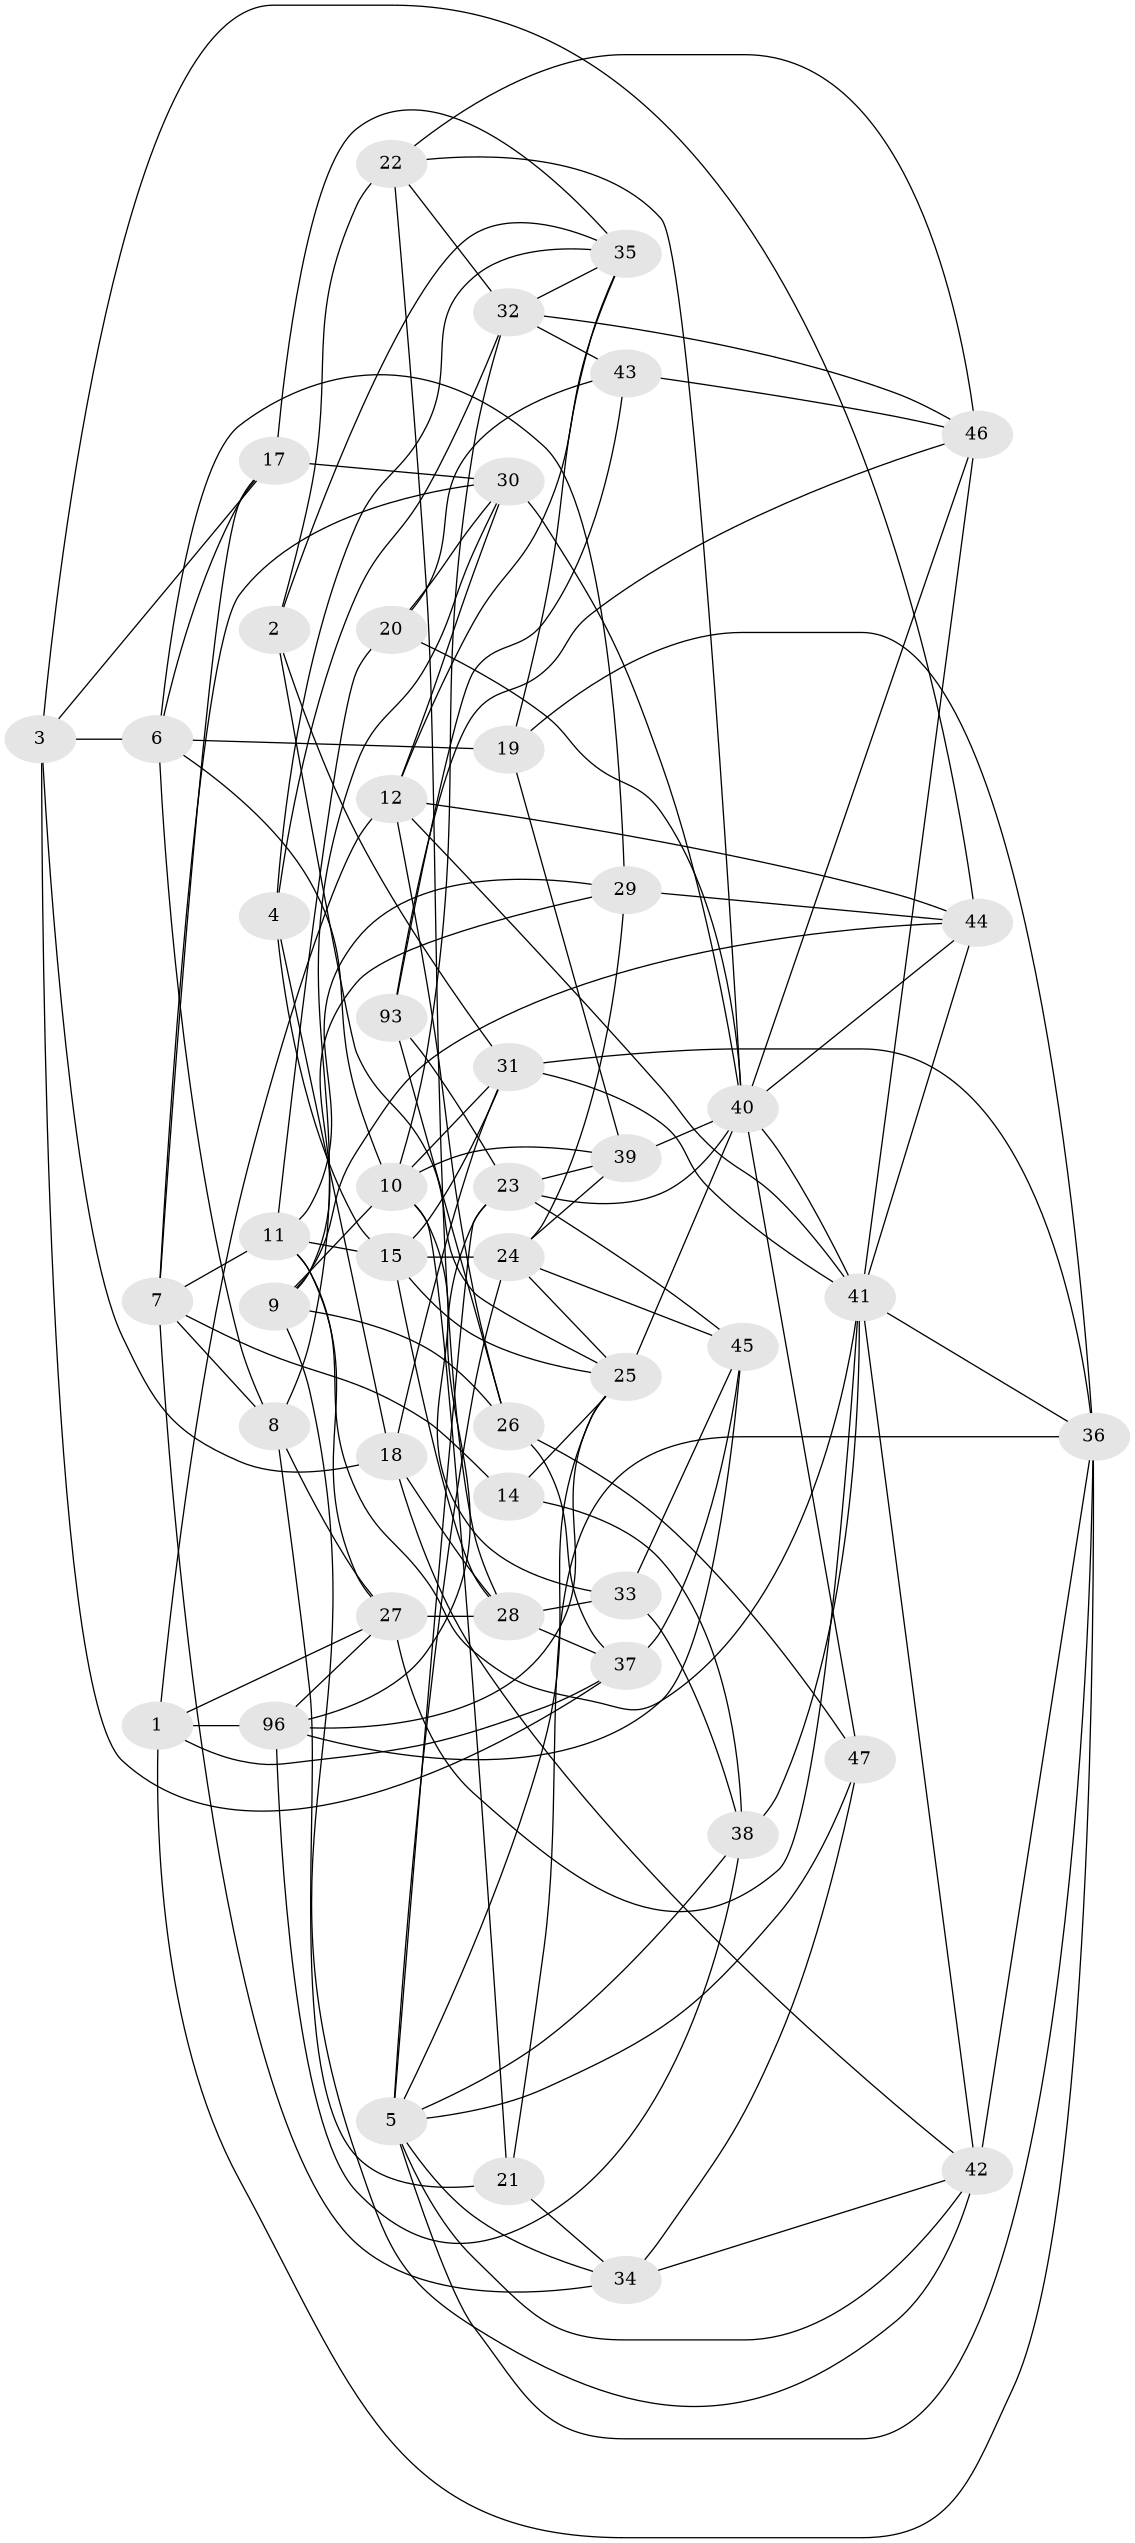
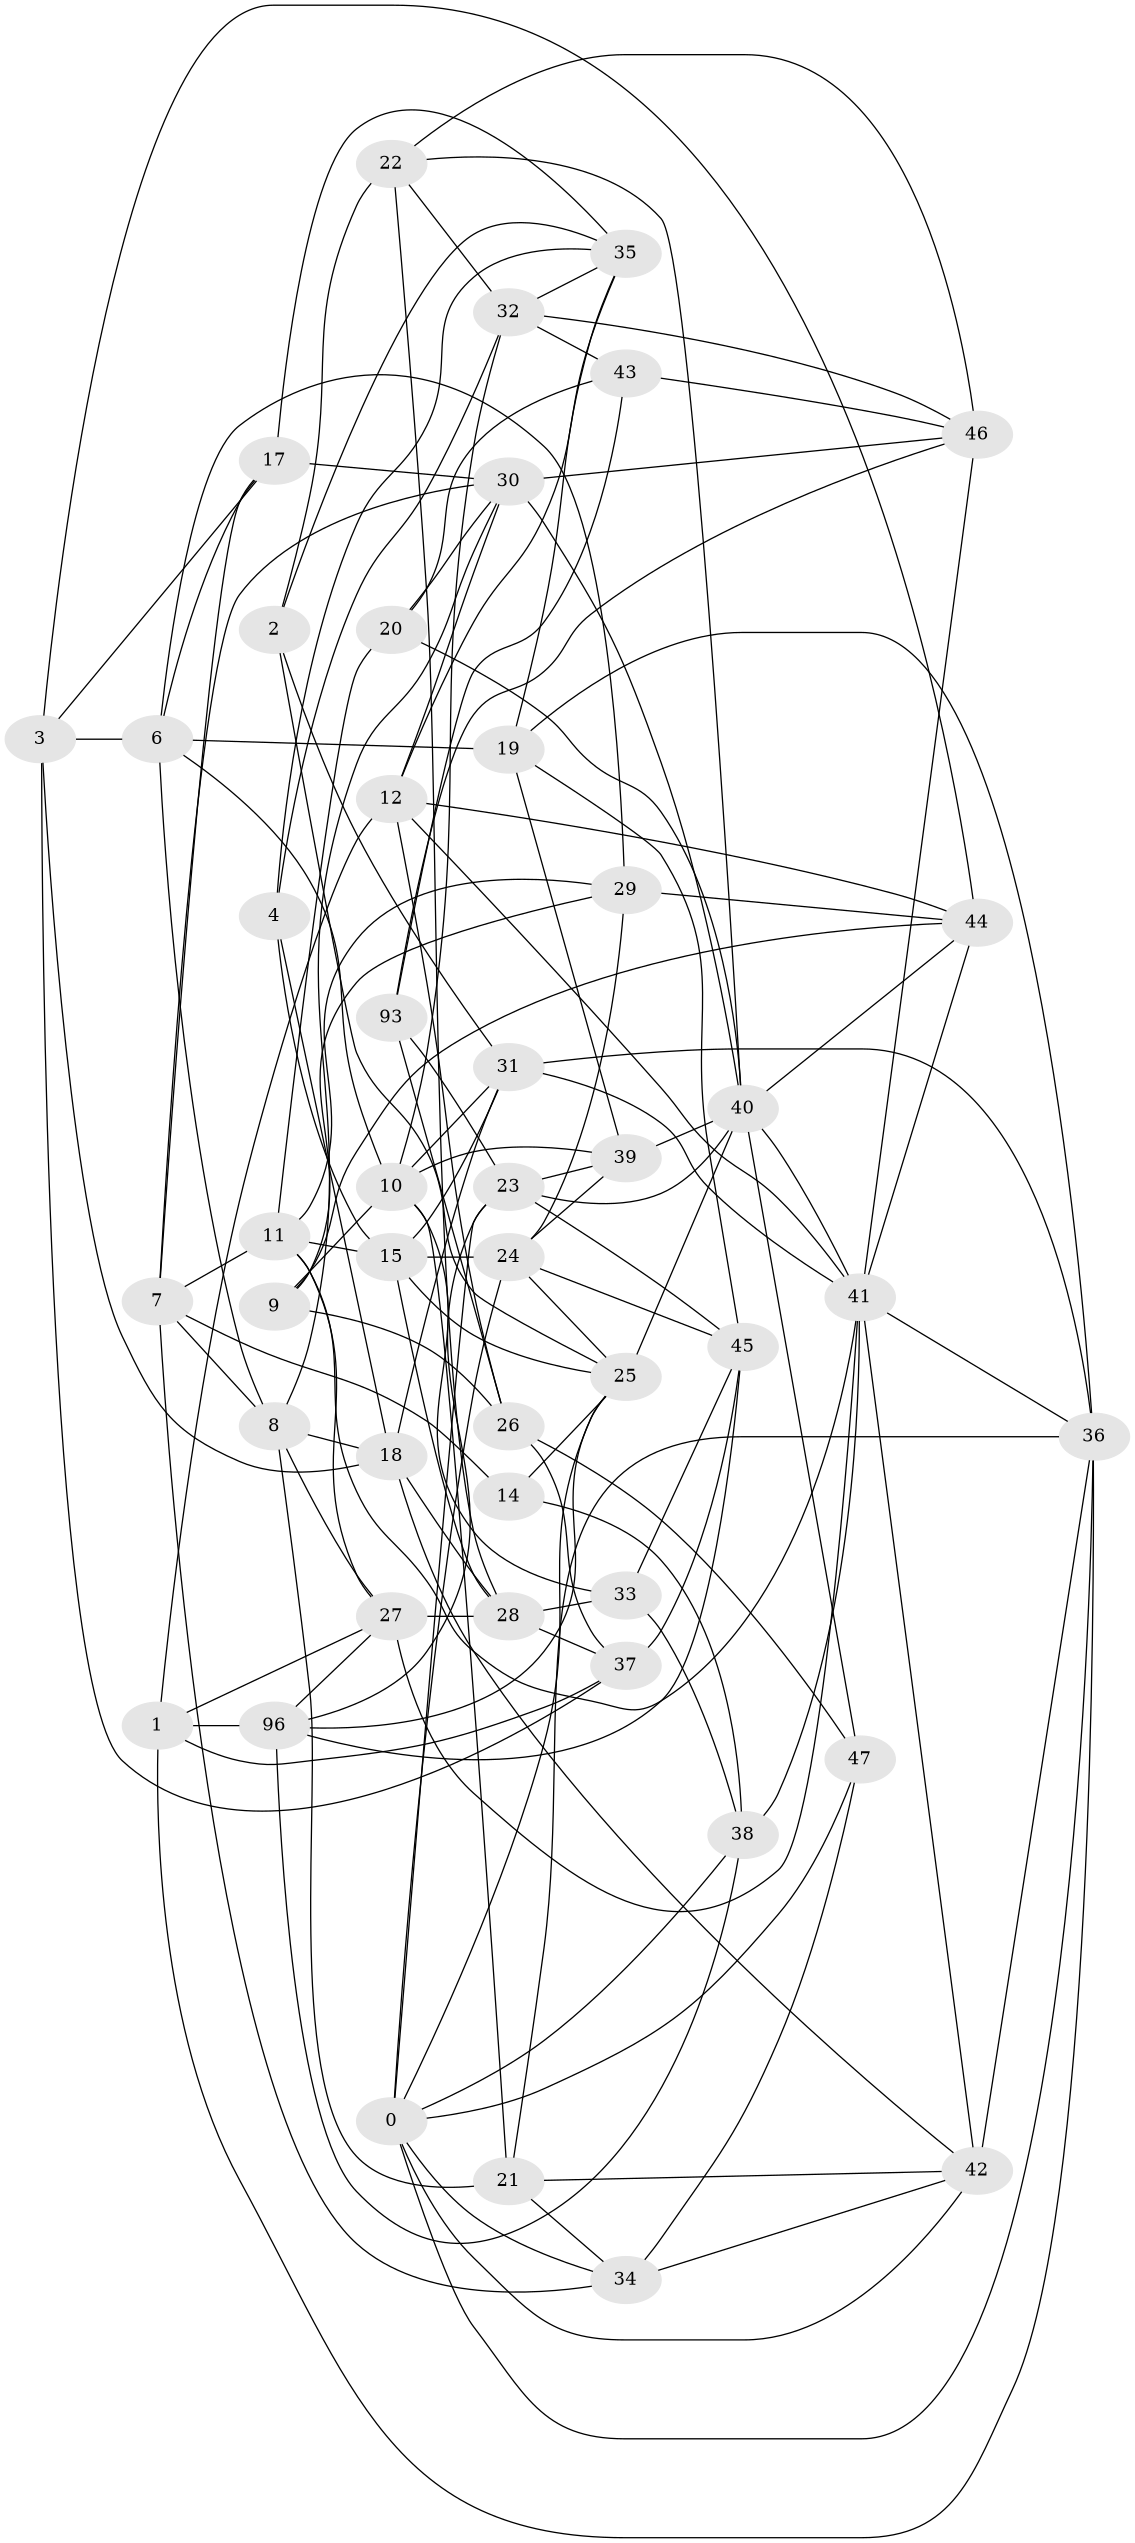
(860, 772) -> (743, 458)
none -> (702, 1009)
none -> (326, 1439)
(343, 2108) -> (743, 2176)
(392, 2121) -> (392, 2121)
